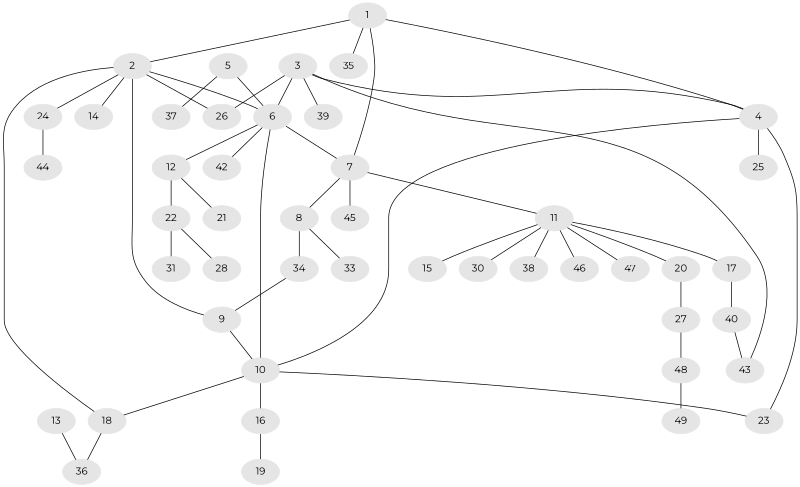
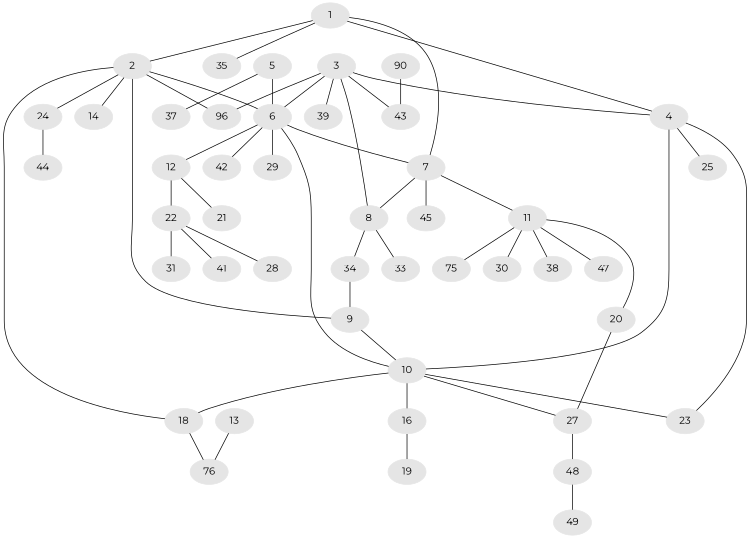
(222, 117) -> (222, 117)
none -> (357, 142)
none -> (273, 168)
none -> (222, 269)
(427, 269) -> (451, 269)
(580, 269) -> none
(732, 269) -> none
(732, 320) -> (401, 66)
none -> (490, 396)
(82, 472) -> (209, 472)
